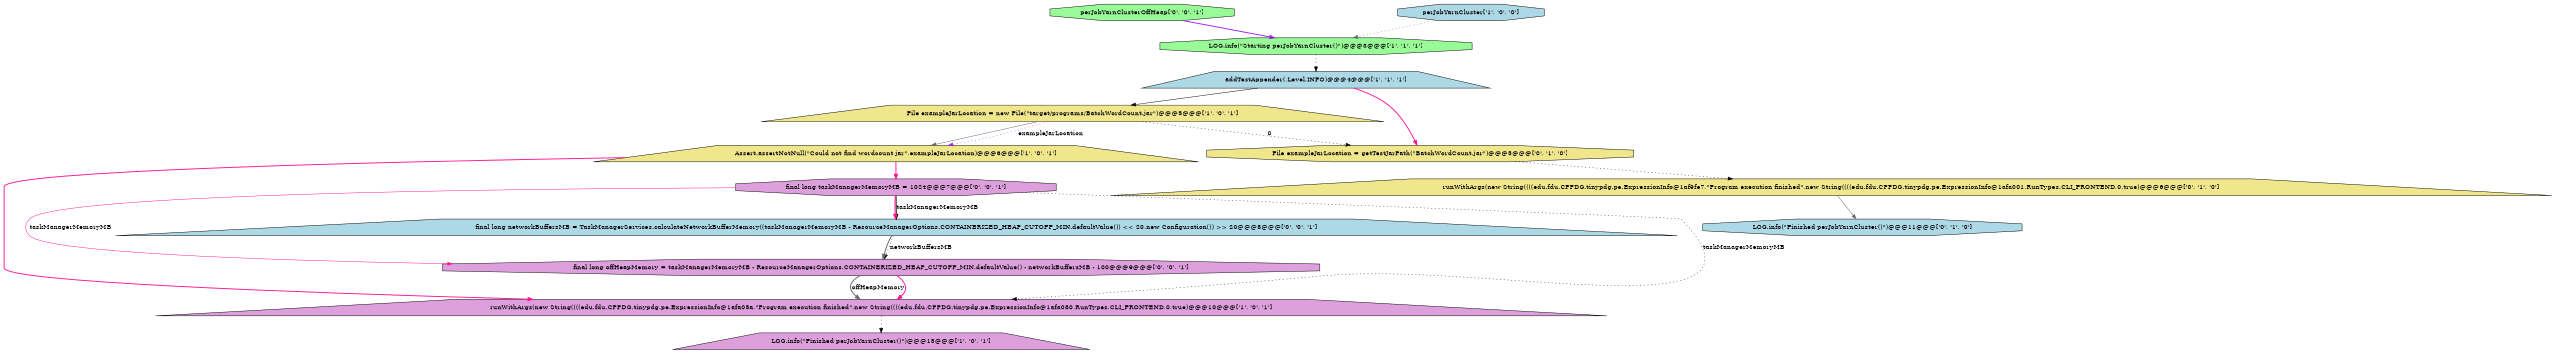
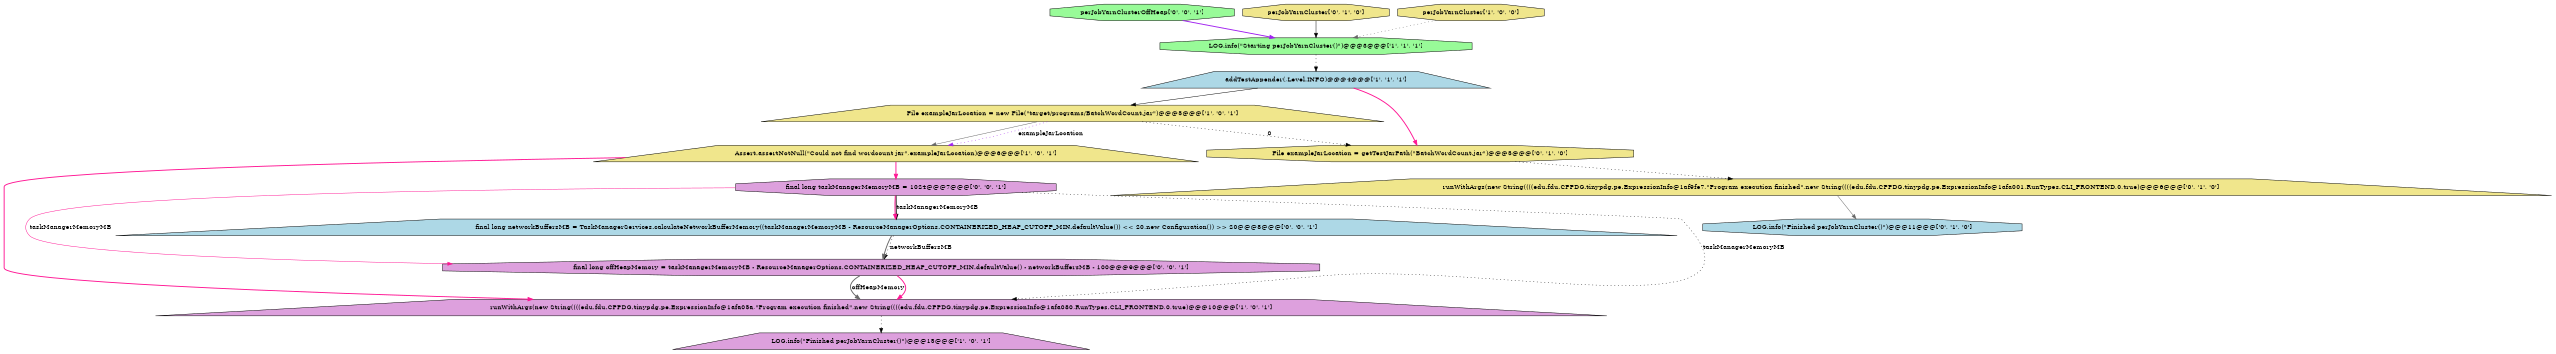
none -> (1316, 12)
(1471, 12) -> (1471, 12)
